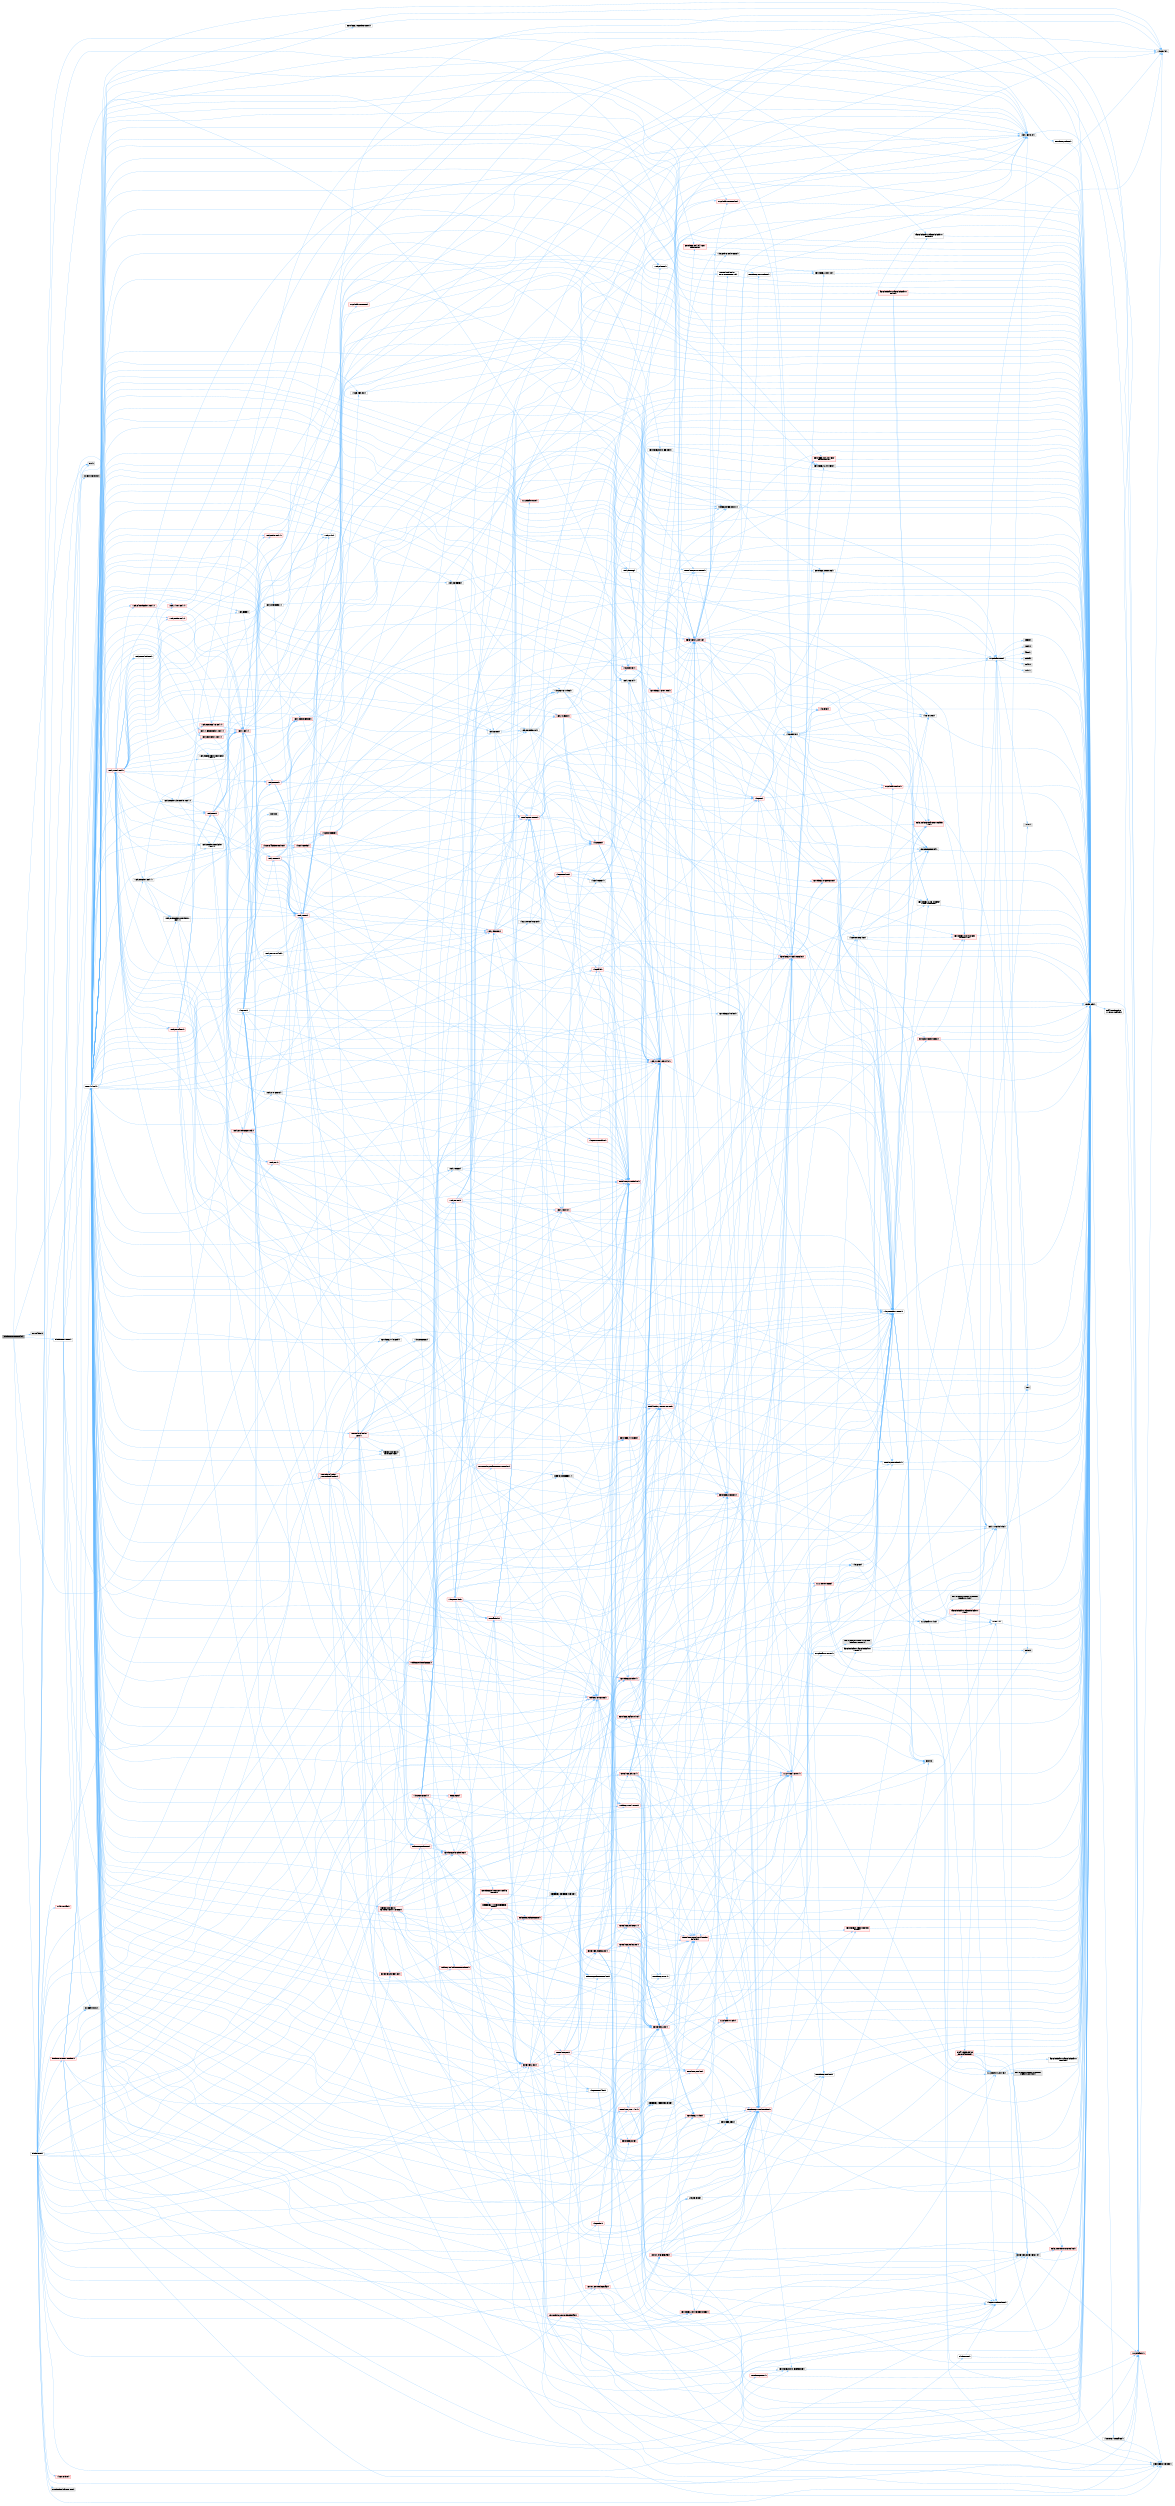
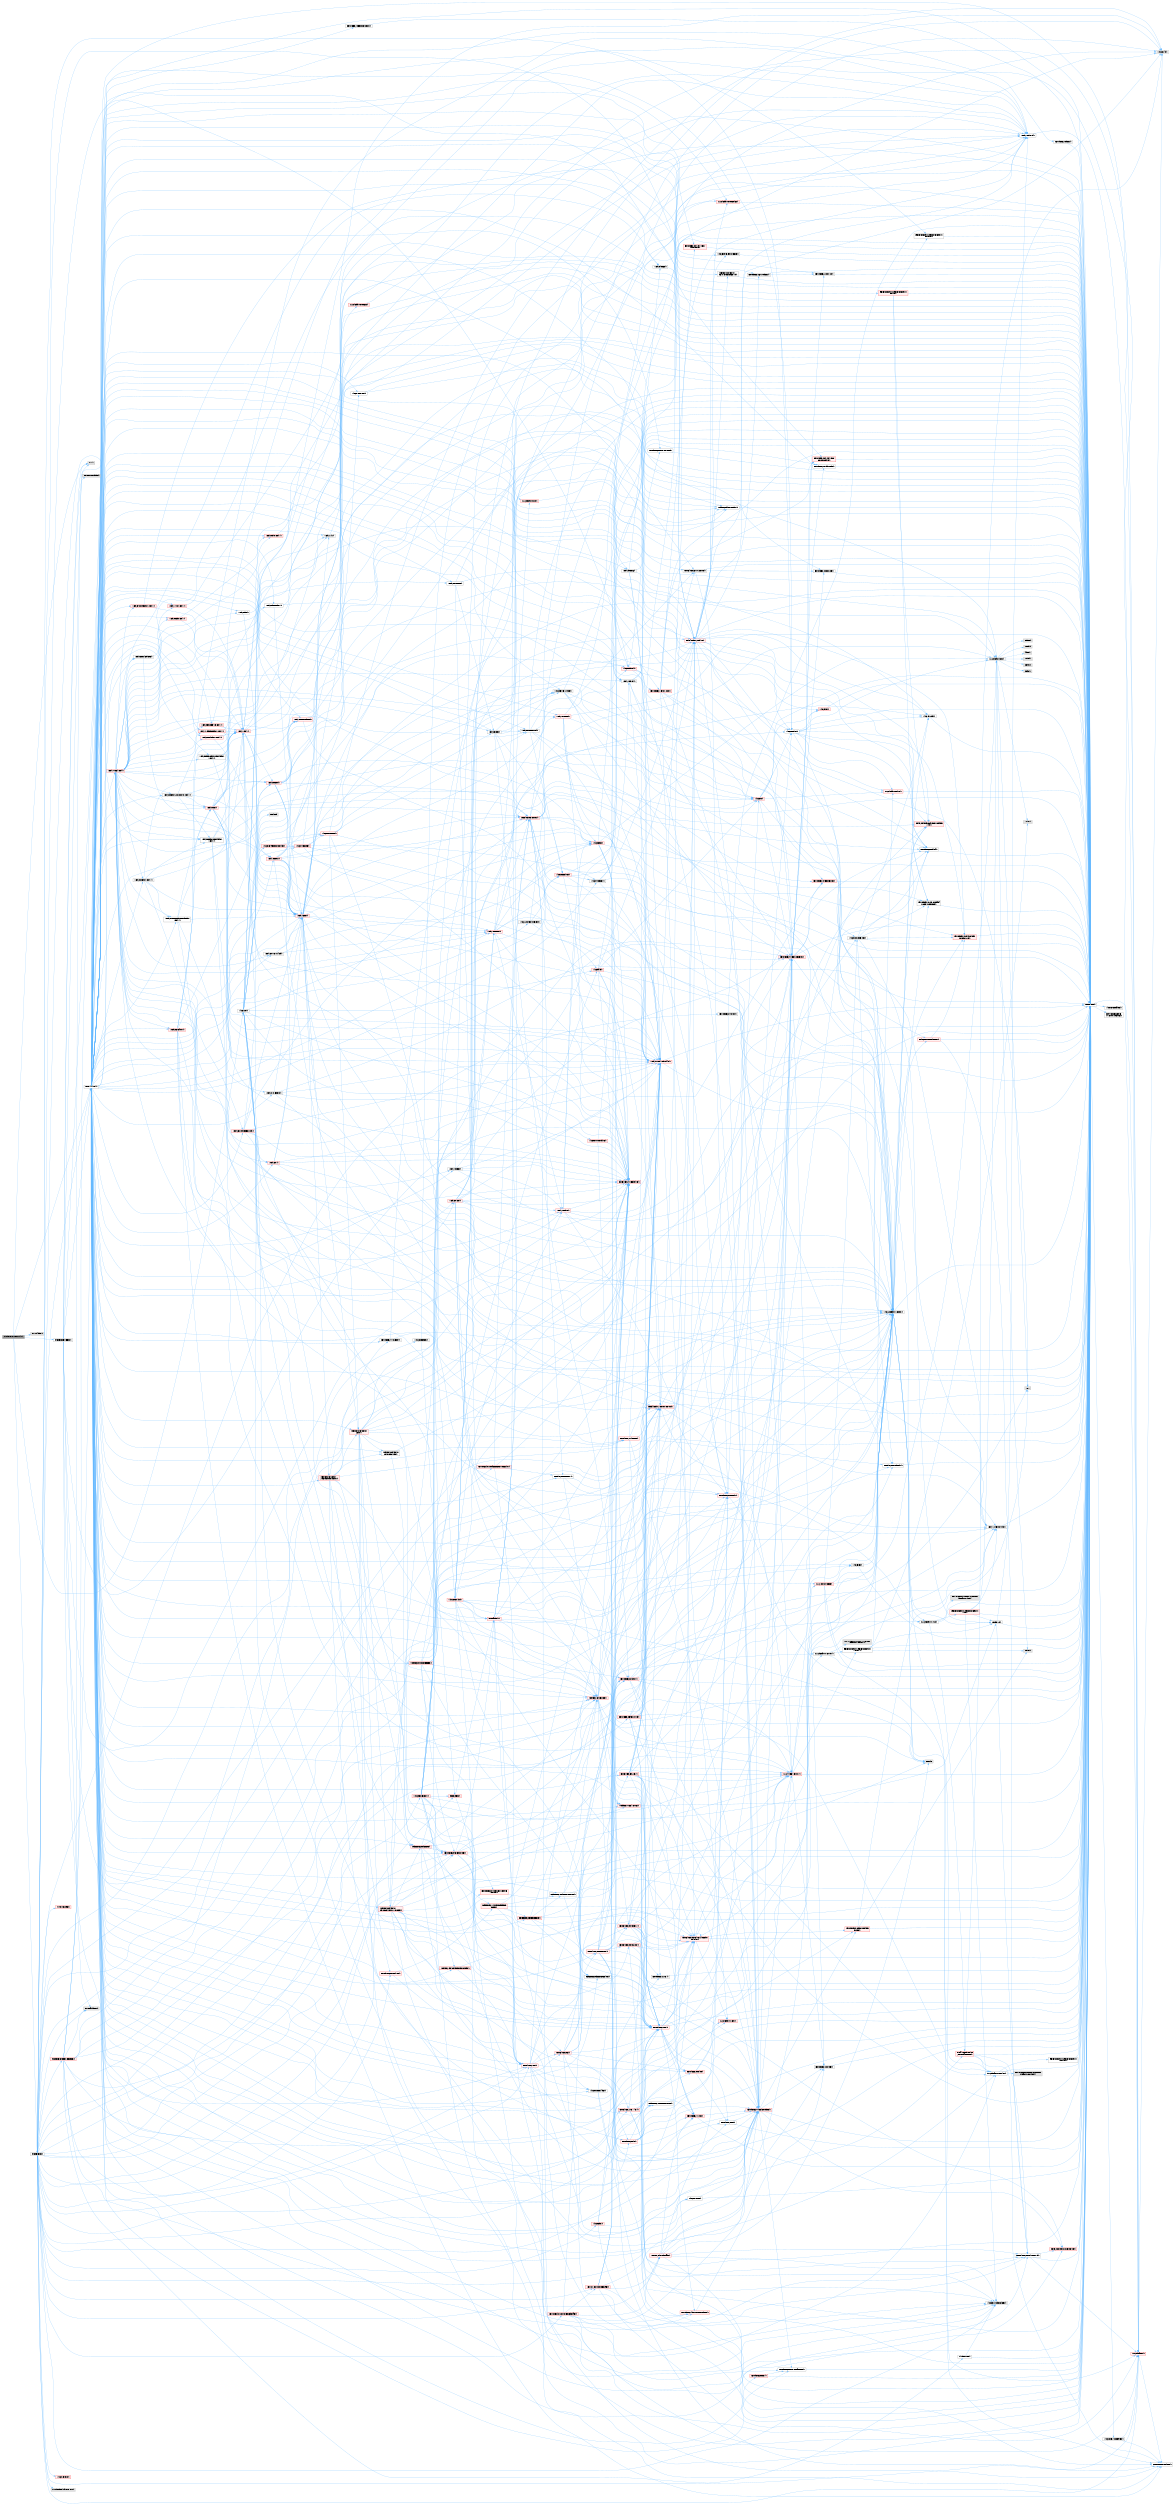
none -> (1114, 1008)
